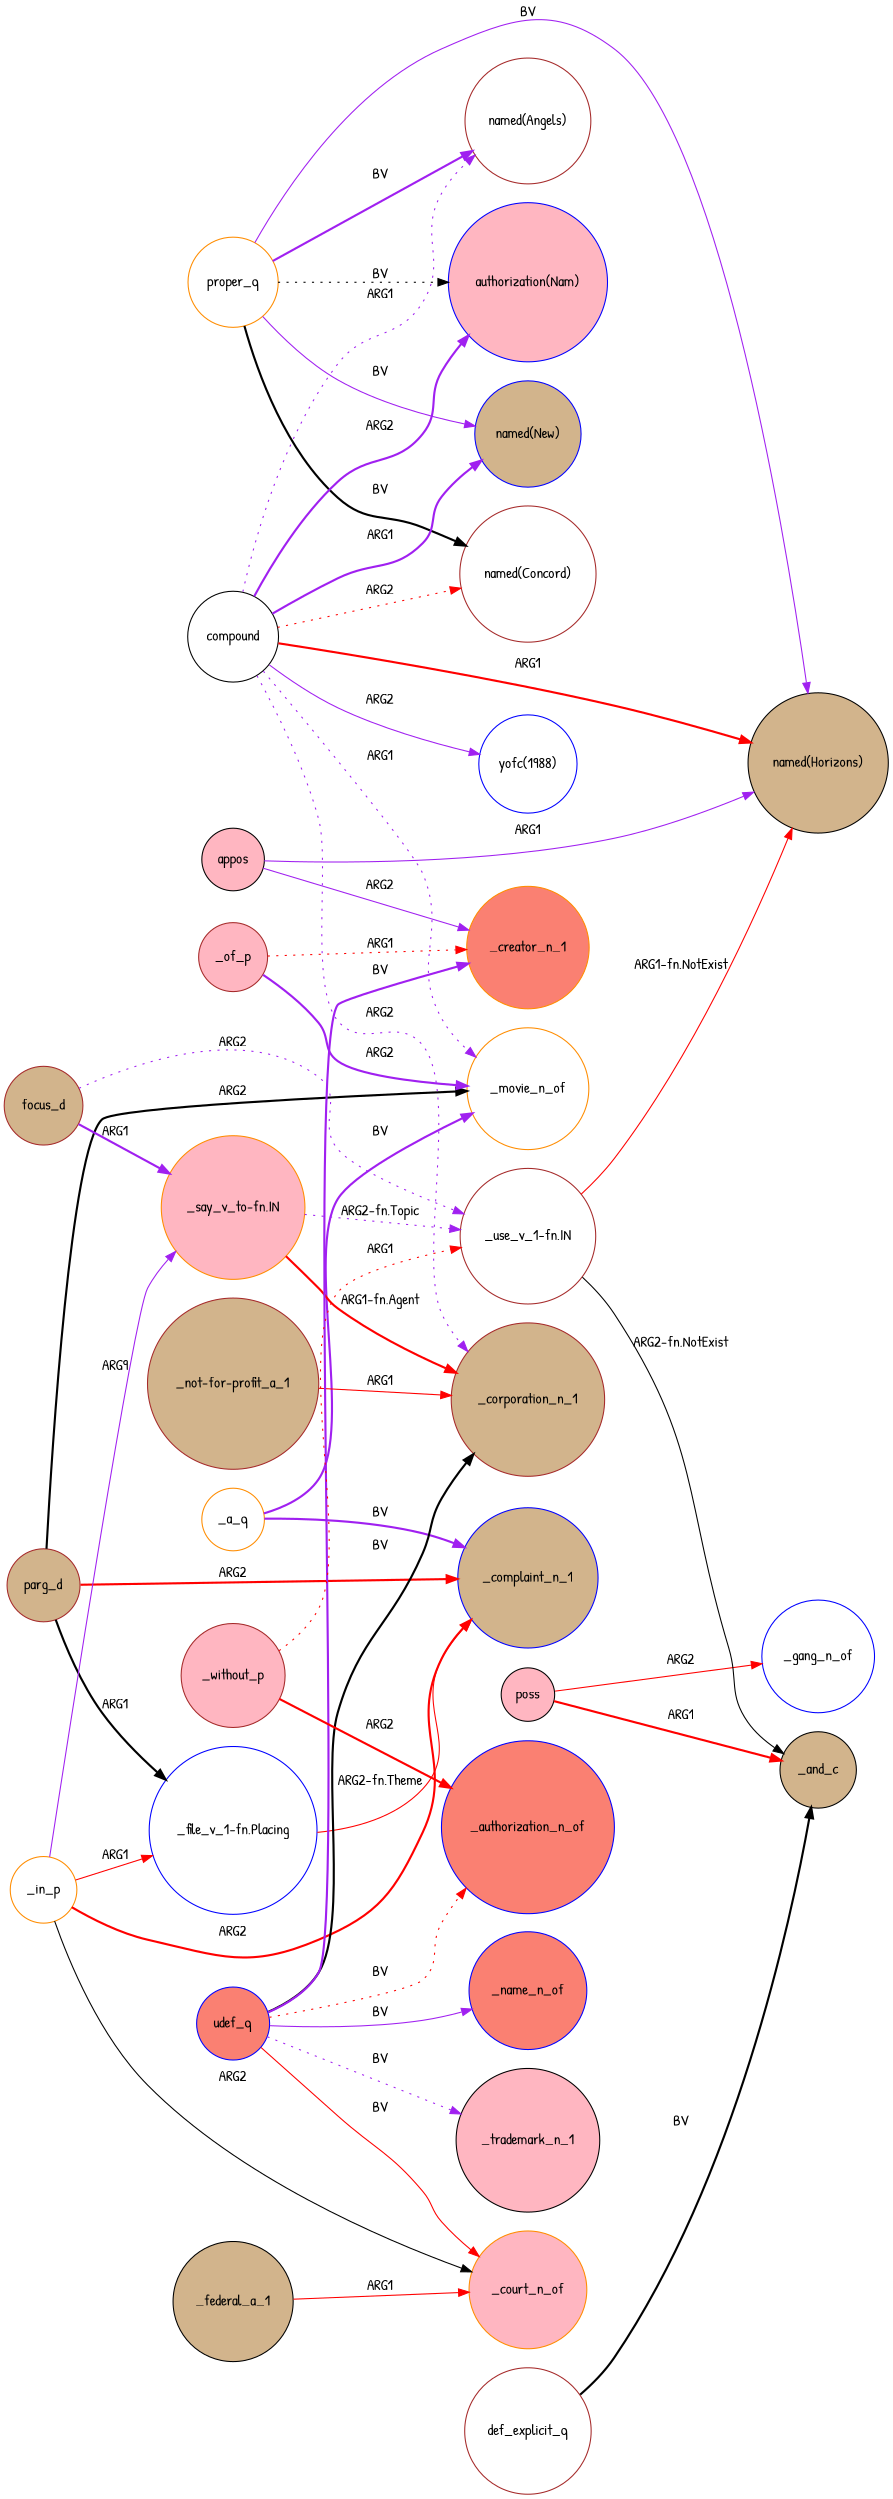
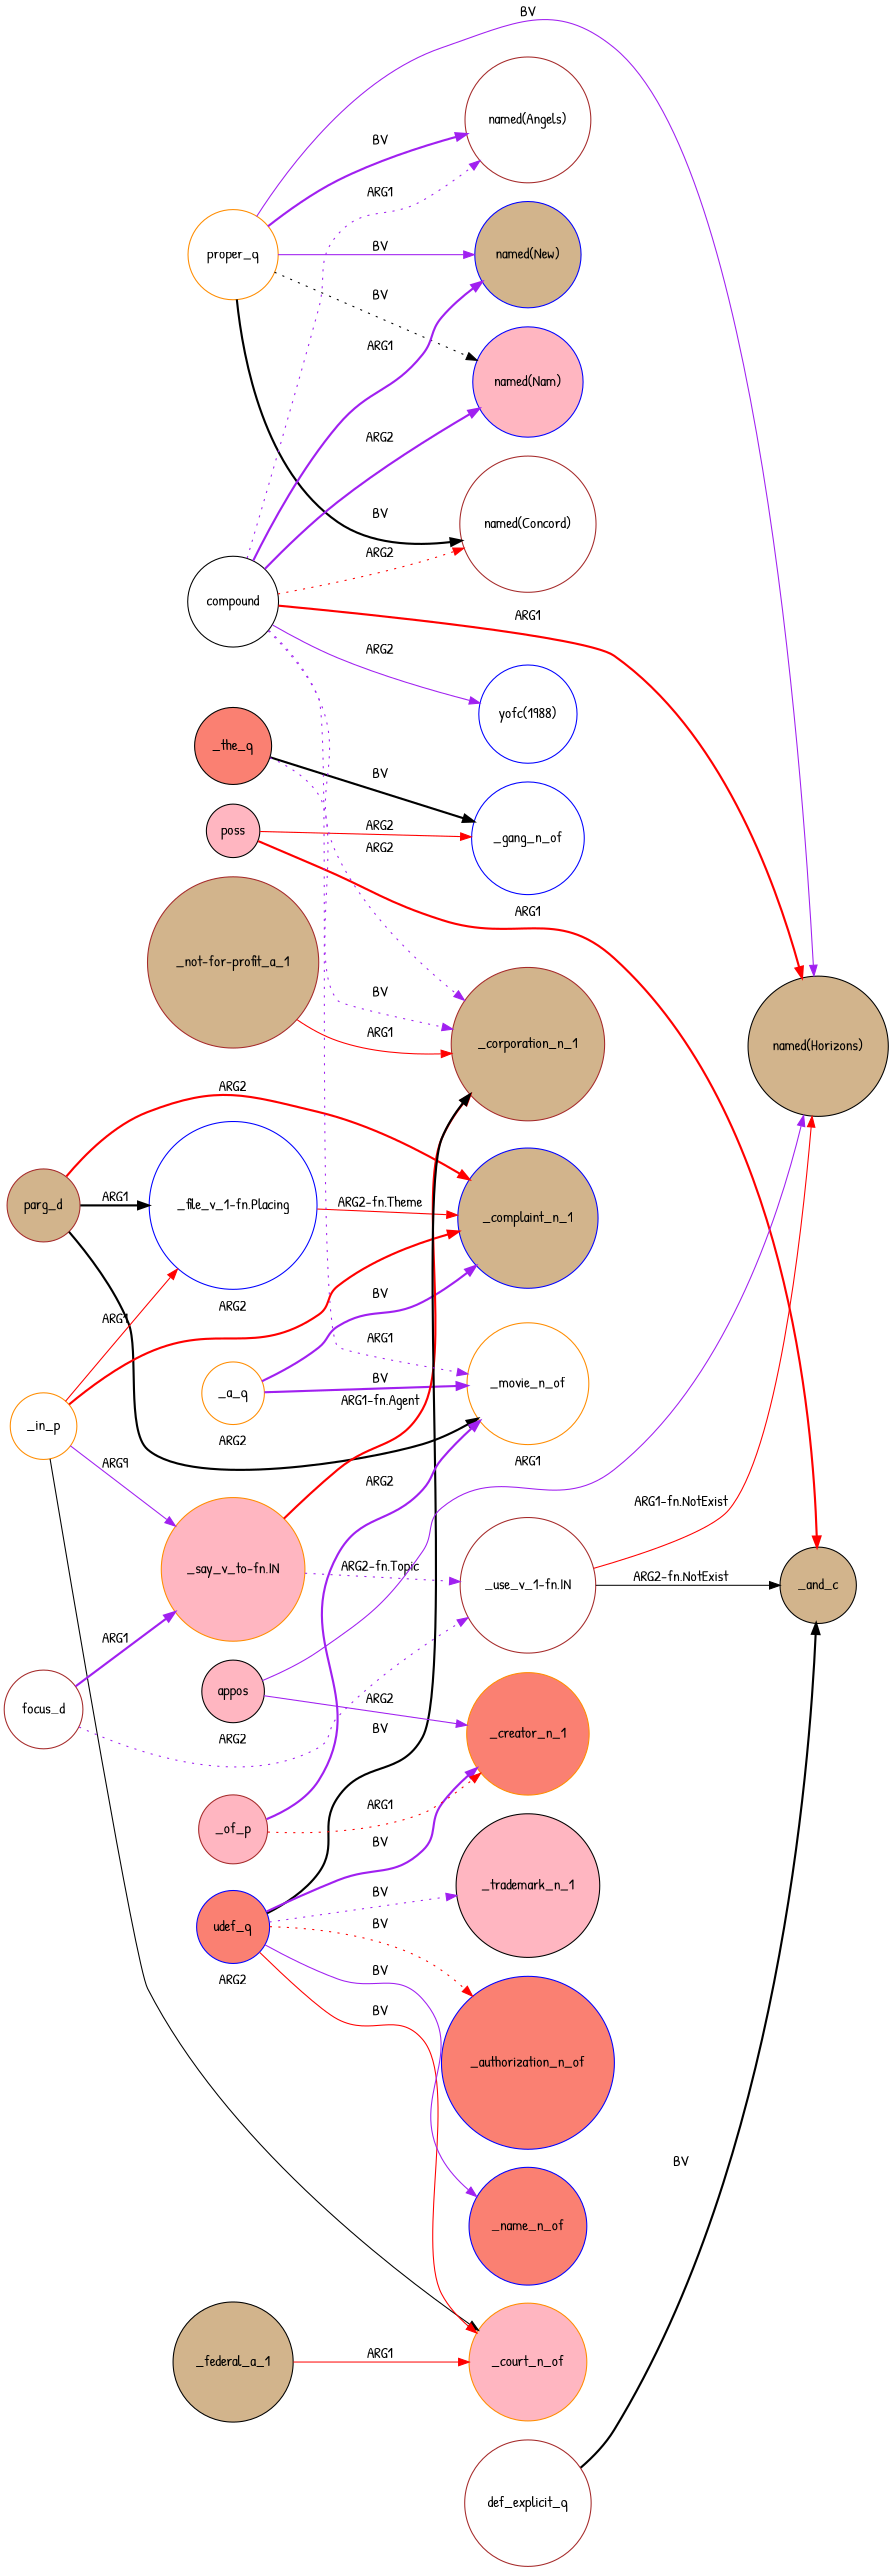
(528, 282) -> (528, 382)
none -> (233, 746)
(44, 1106) -> (44, 1709)
(233, 1676) -> none
